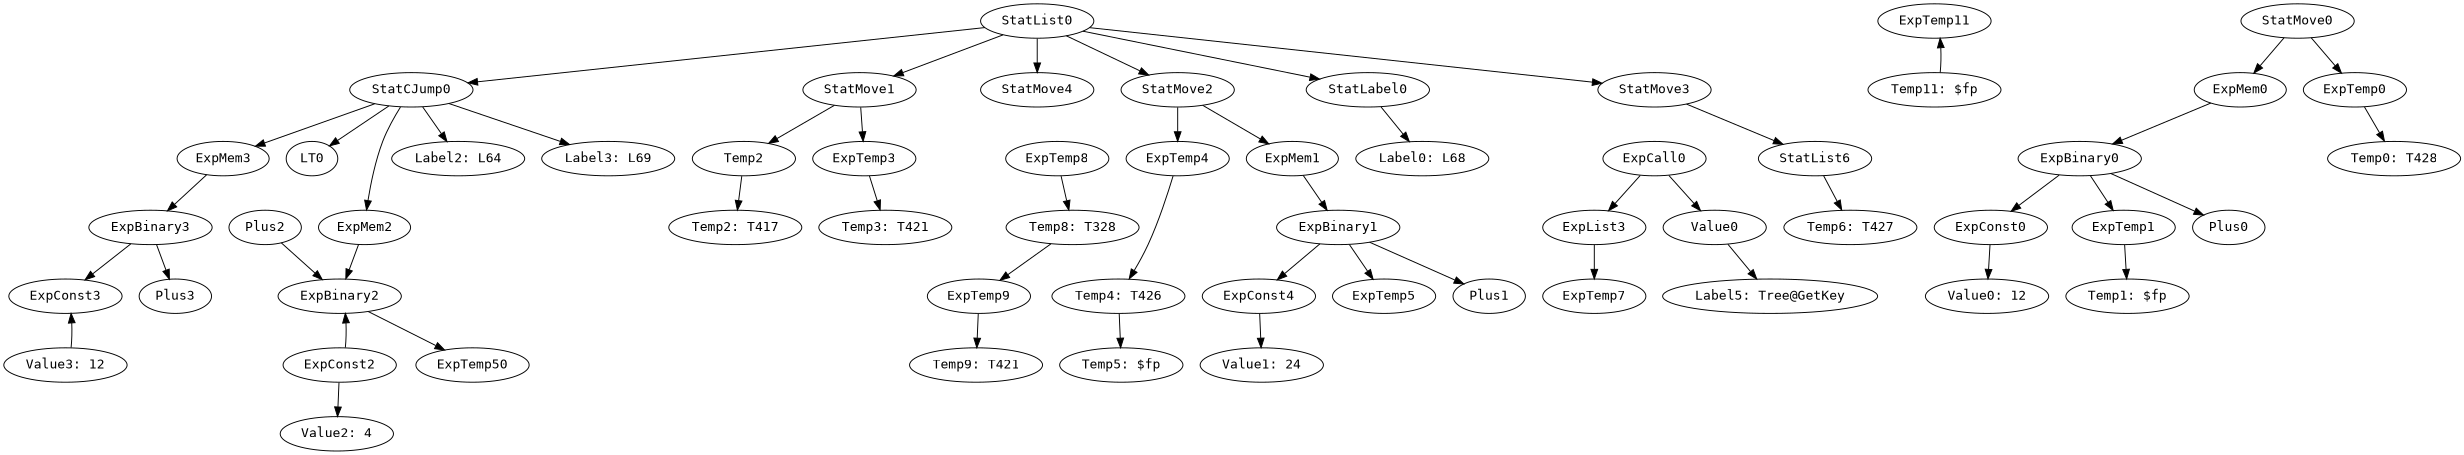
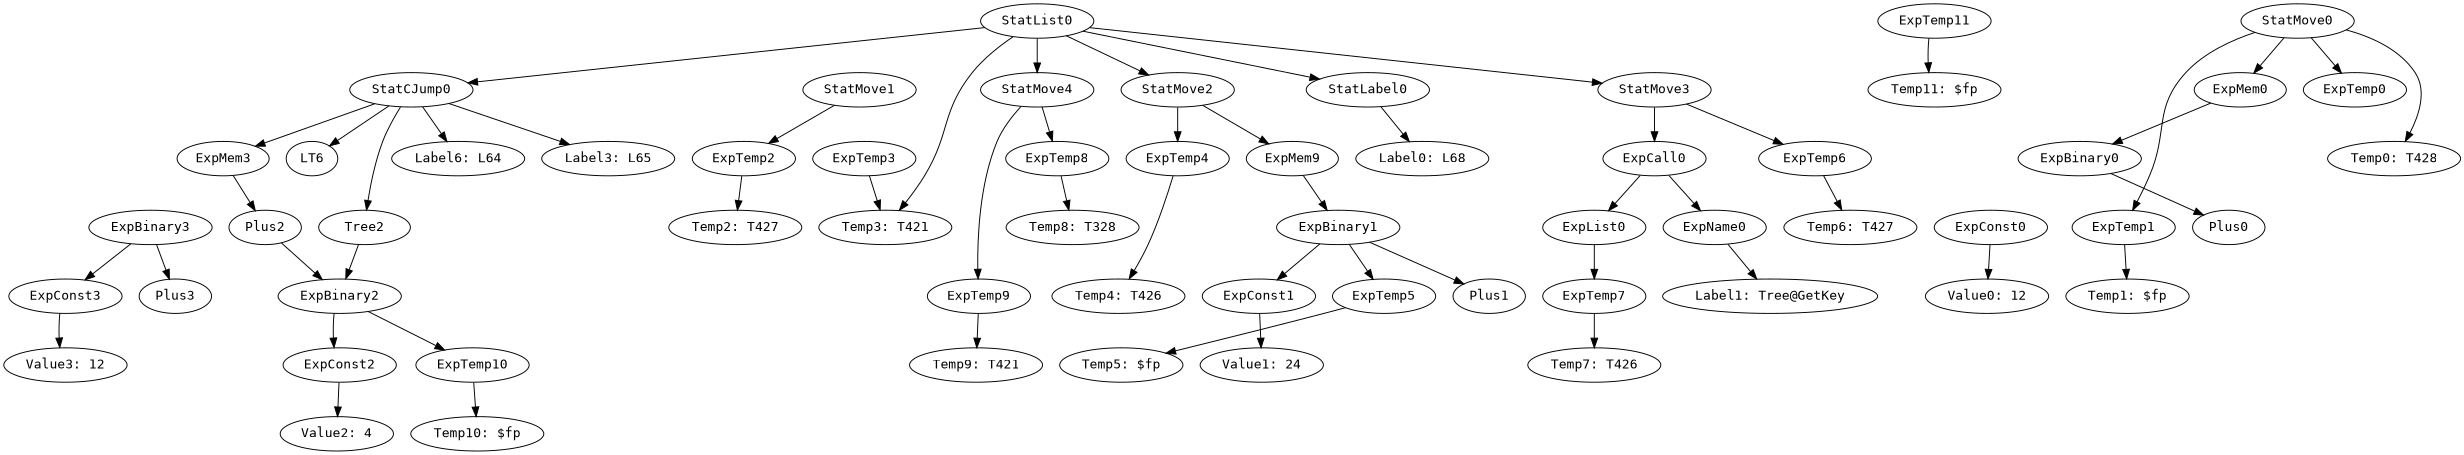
(953, 54) -> (950, 113)
(1941, 60) -> (1928, 50)
none -> (1046, 119)
(862, 120) -> none
none -> (1655, 120)
(2372, 120) -> (2409, 65)
(312, 159) -> (312, 159)
(458, 159) -> (458, 159)
(608, 159) -> (608, 159)
(744, 159) -> (744, 159)
(1292, 159) -> (1292, 159)
(1815, 159) -> (1815, 159)
(191, 189) -> (242, 189)
(2099, 189) -> (2169, 97)
(2039, 190) -> none
(365, 227) -> (365, 227)
(735, 227) -> (735, 227)
(1594, 227) -> (1594, 227)
(1715, 227) -> (1715, 227)
(1029, 259) -> (985, 183)
(1259, 296) -> (1259, 296)
(1770, 296) -> (1770, 296)
(1120, 326) -> (1269, 327)
(72, 335) -> (59, 326)
(346, 335) -> (333, 326)
(473, 365) -> (473, 365)
none -> (1594, 365)
none -> (477, 434)
